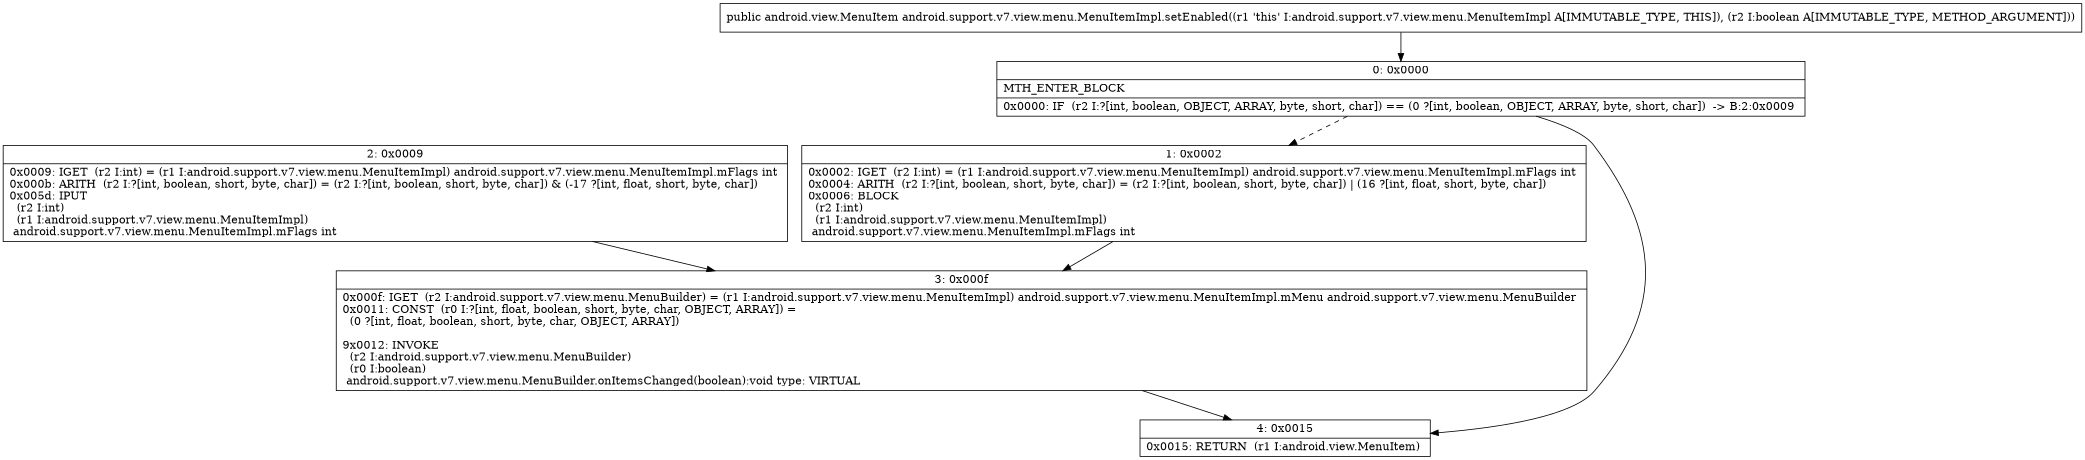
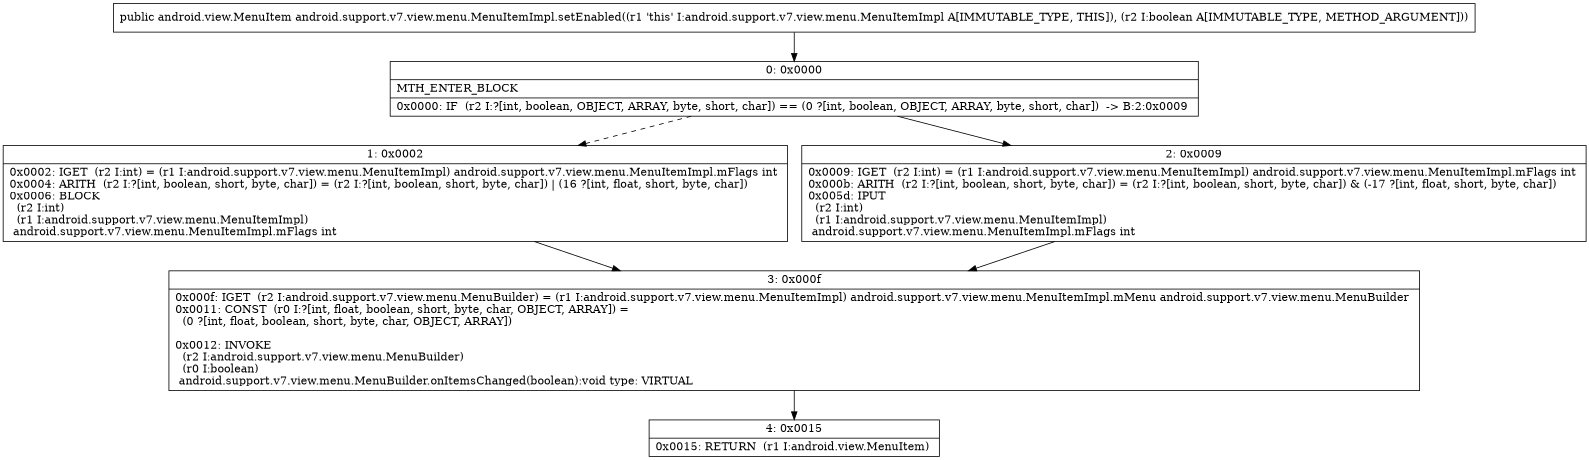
(1638, 317) -> (950, 130)
(395, 345) -> (227, 345)
